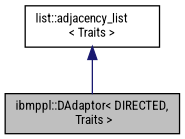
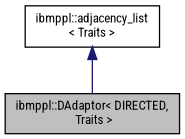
(92, 26) -> (92, 26)
